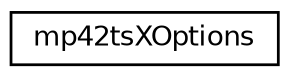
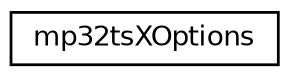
(145, 39) -> (145, 39)
